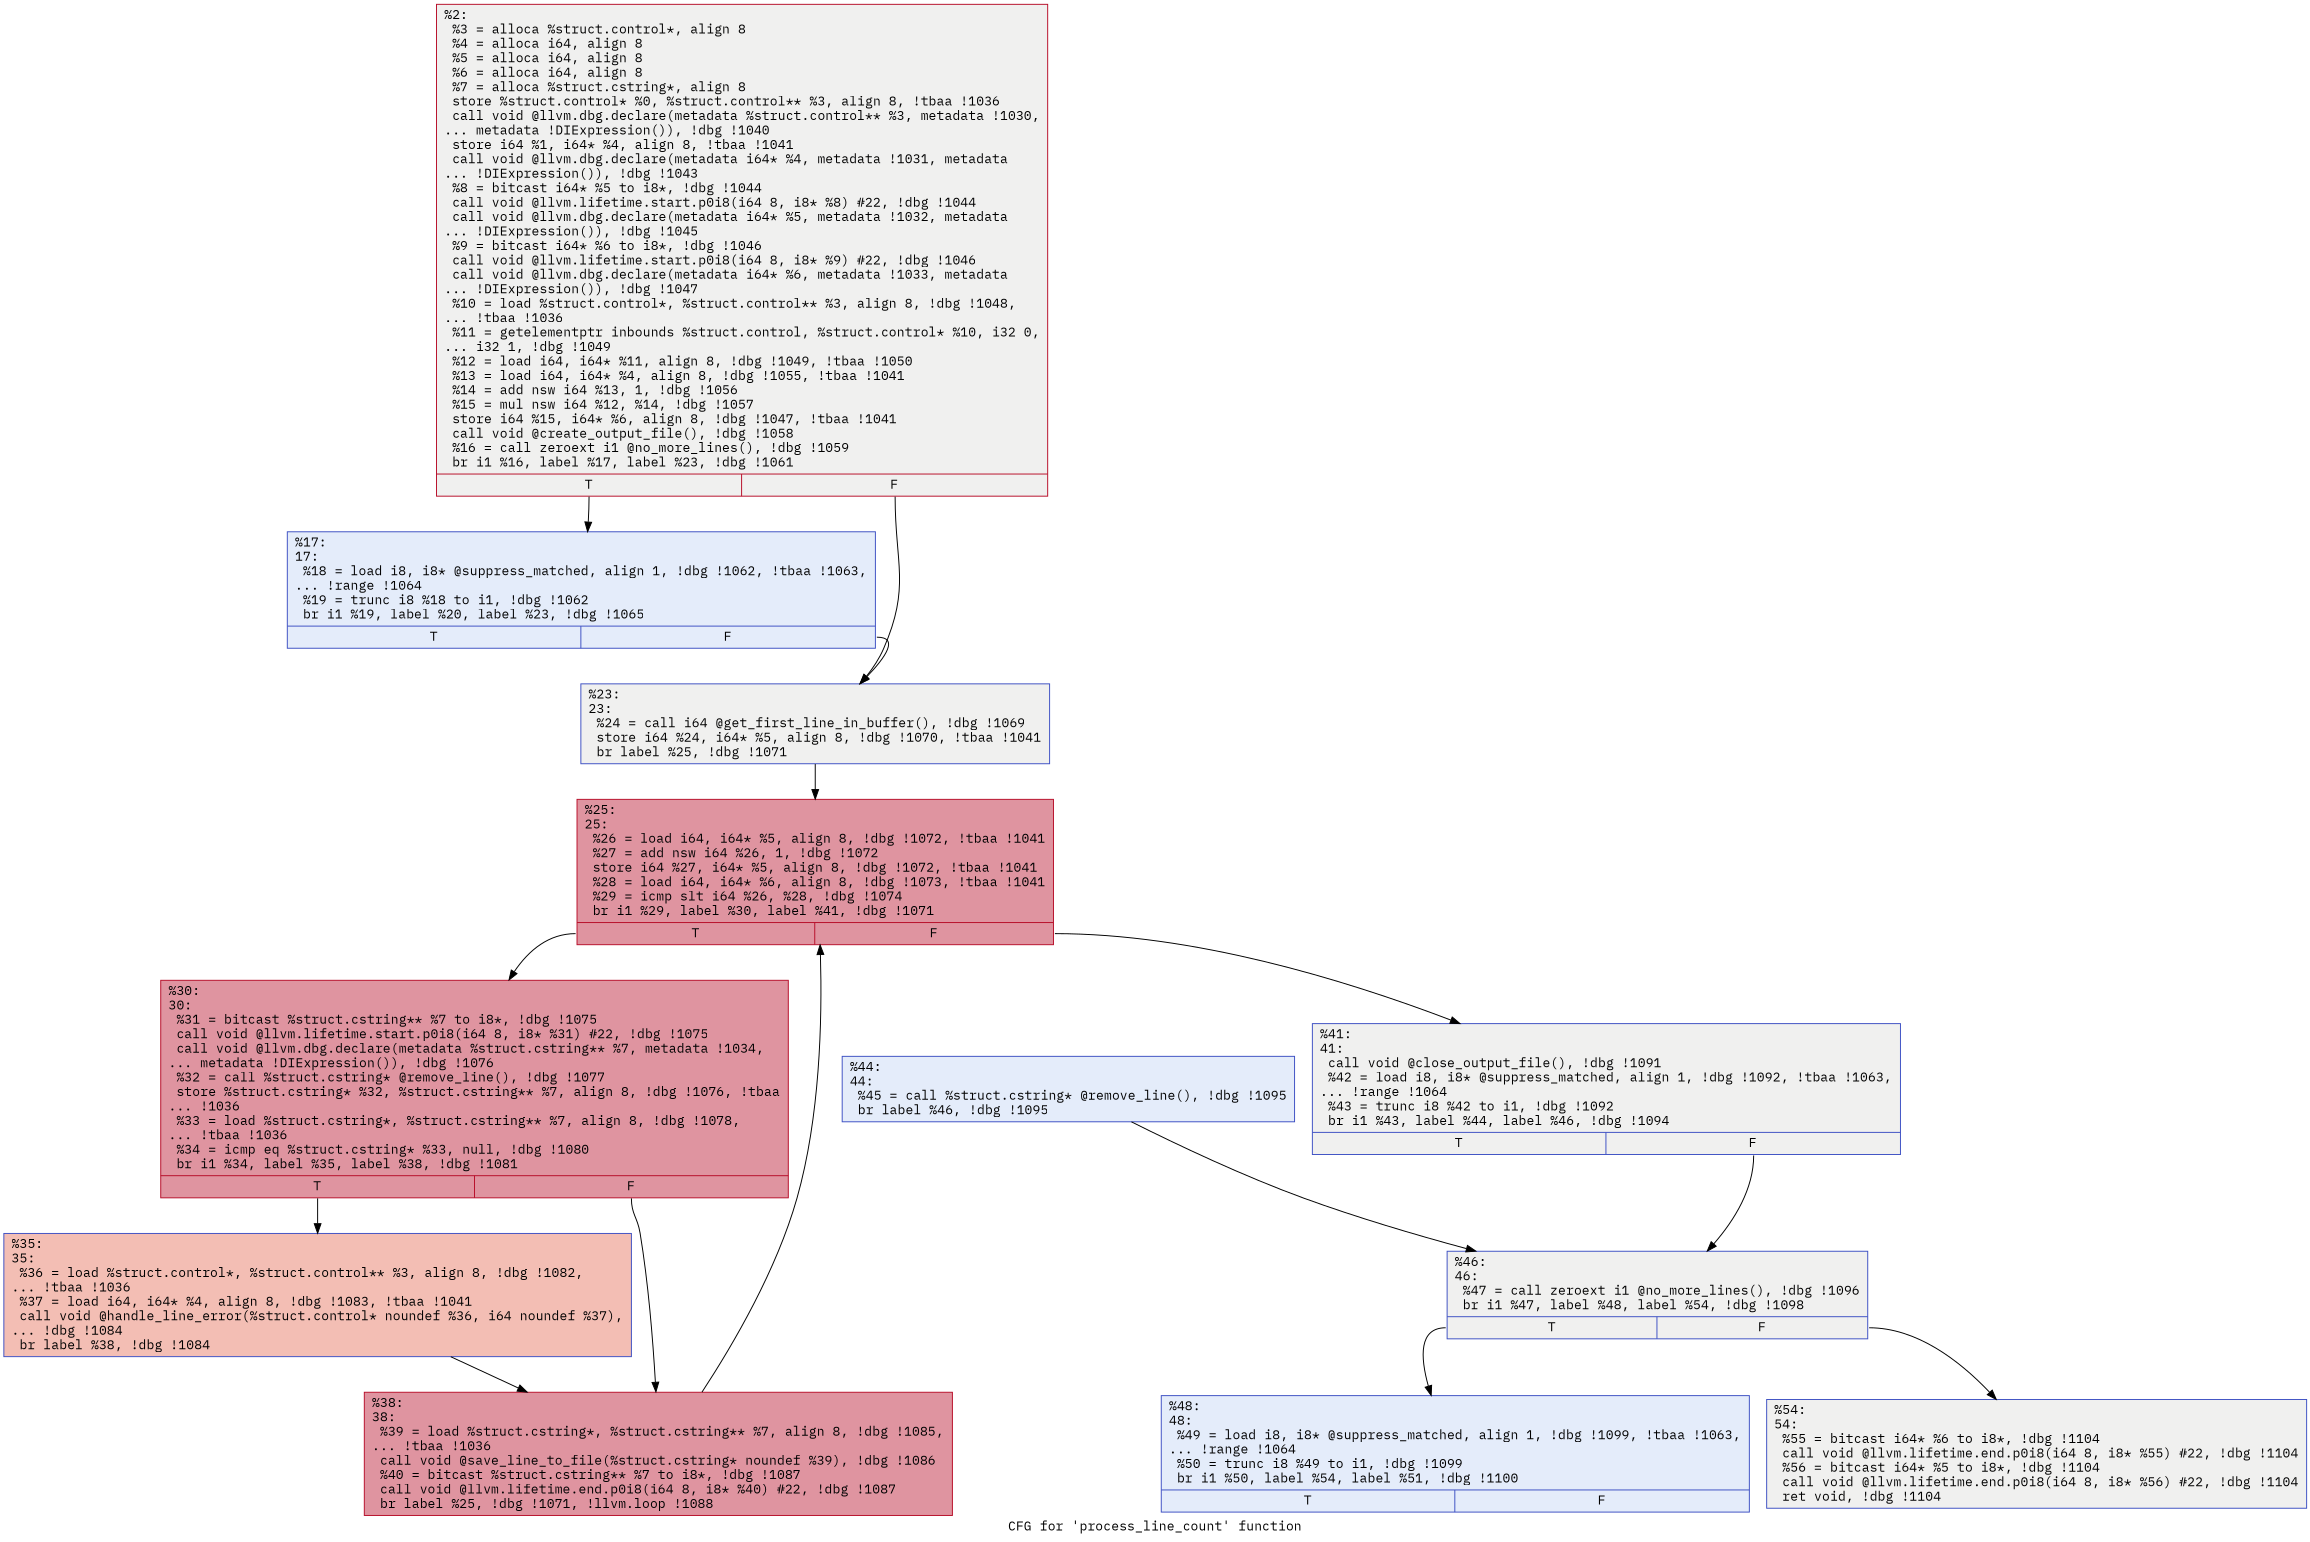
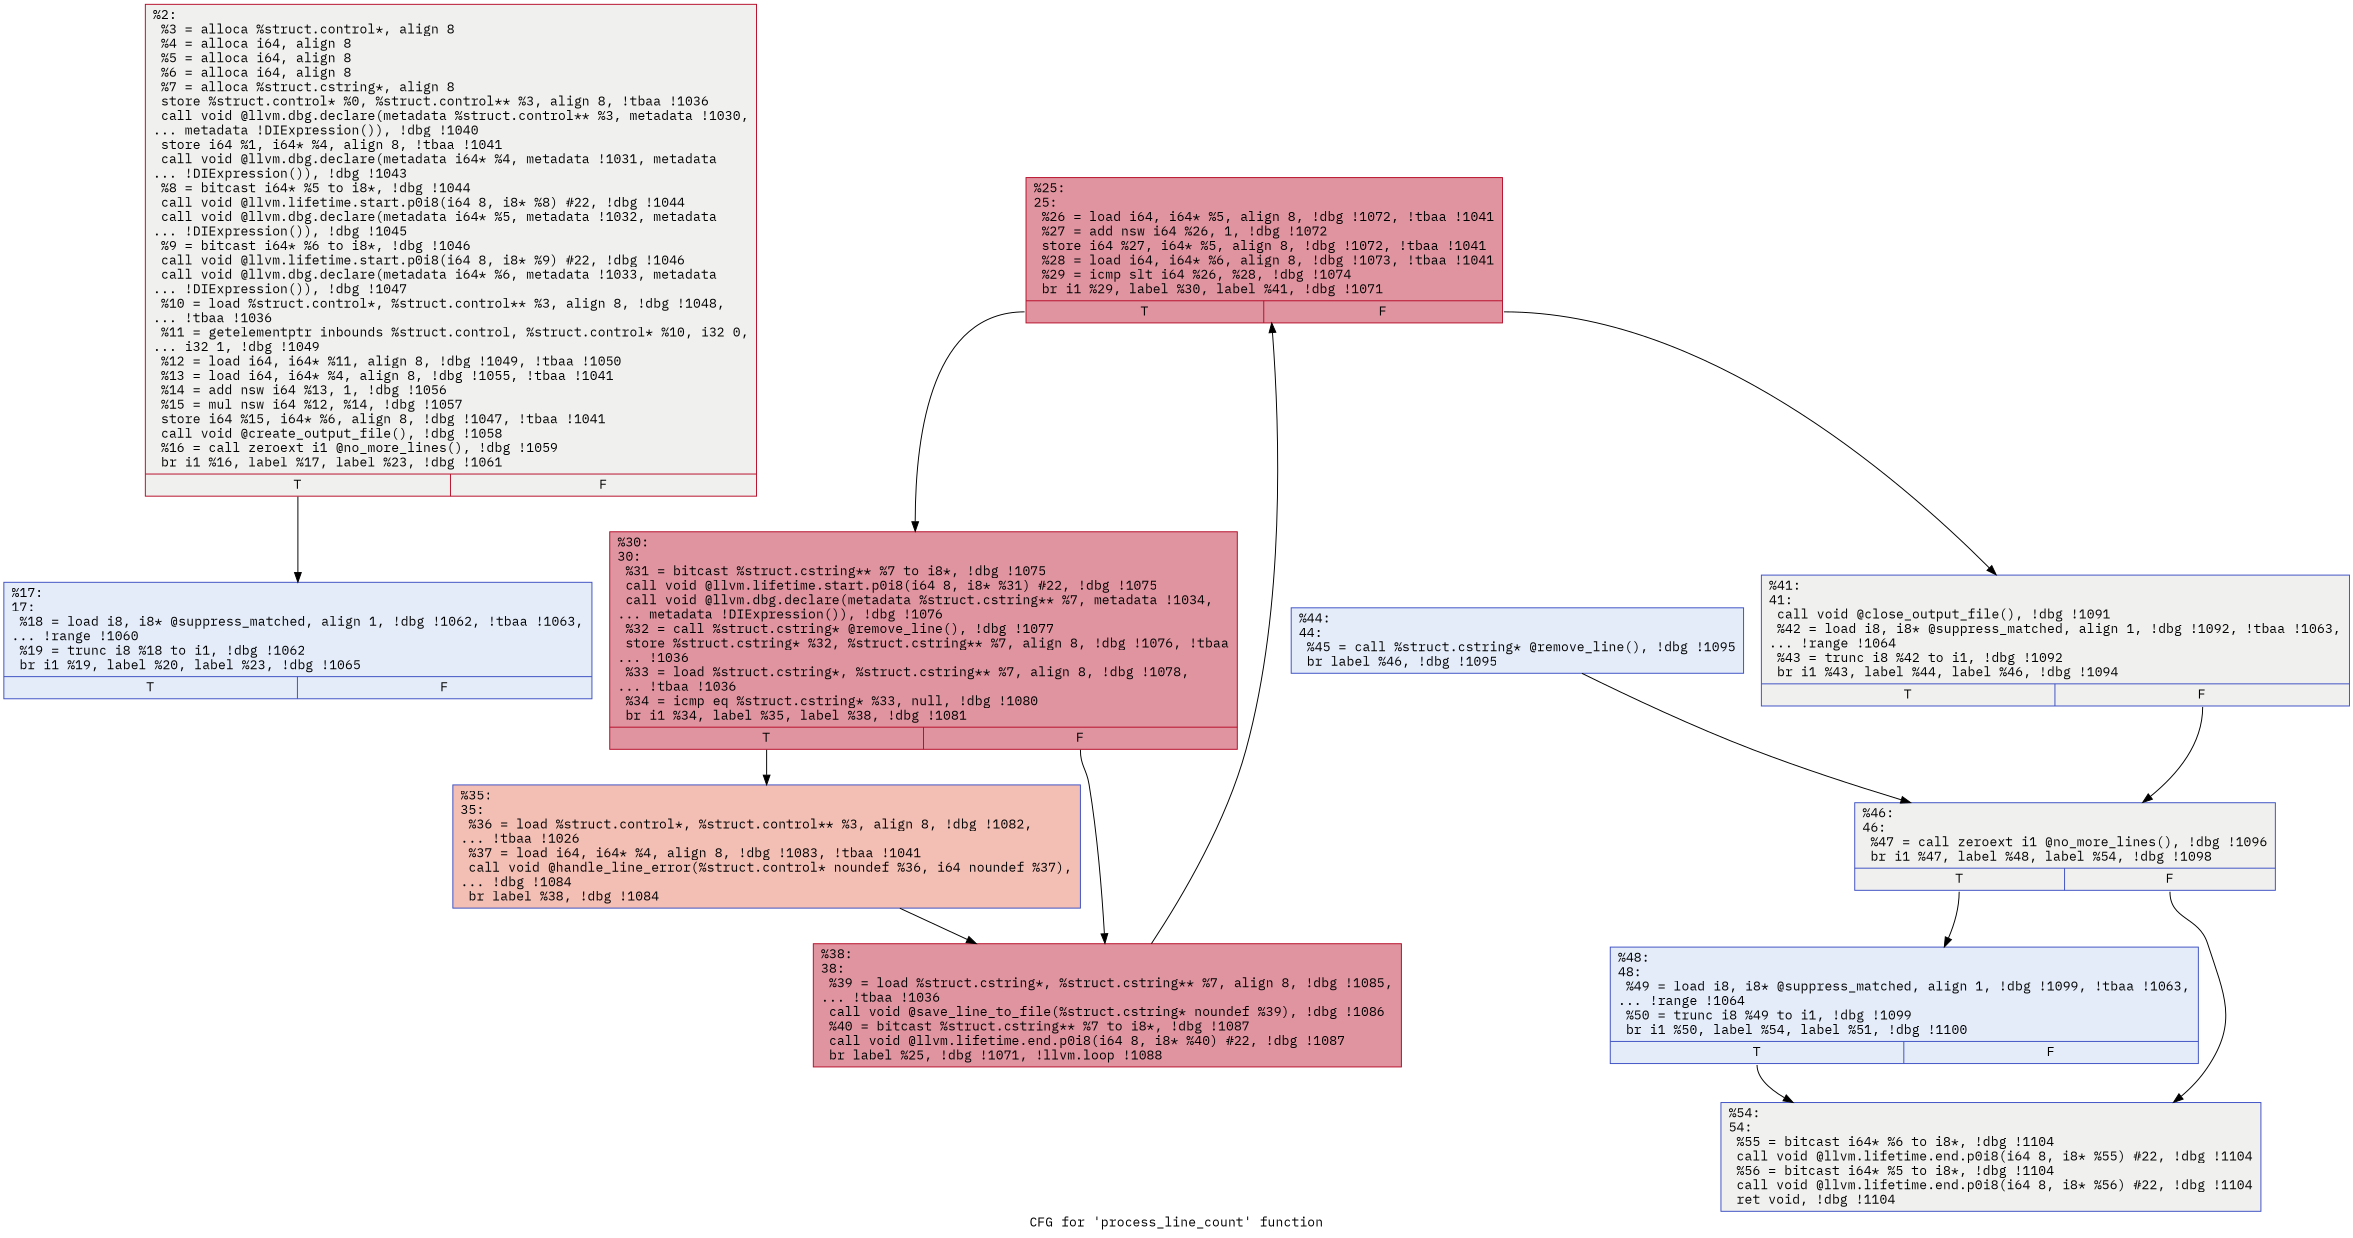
(359, 586) -> (76, 636)
(815, 724) -> none
none -> (1767, 1084)
(71, 1287) -> (520, 839)
